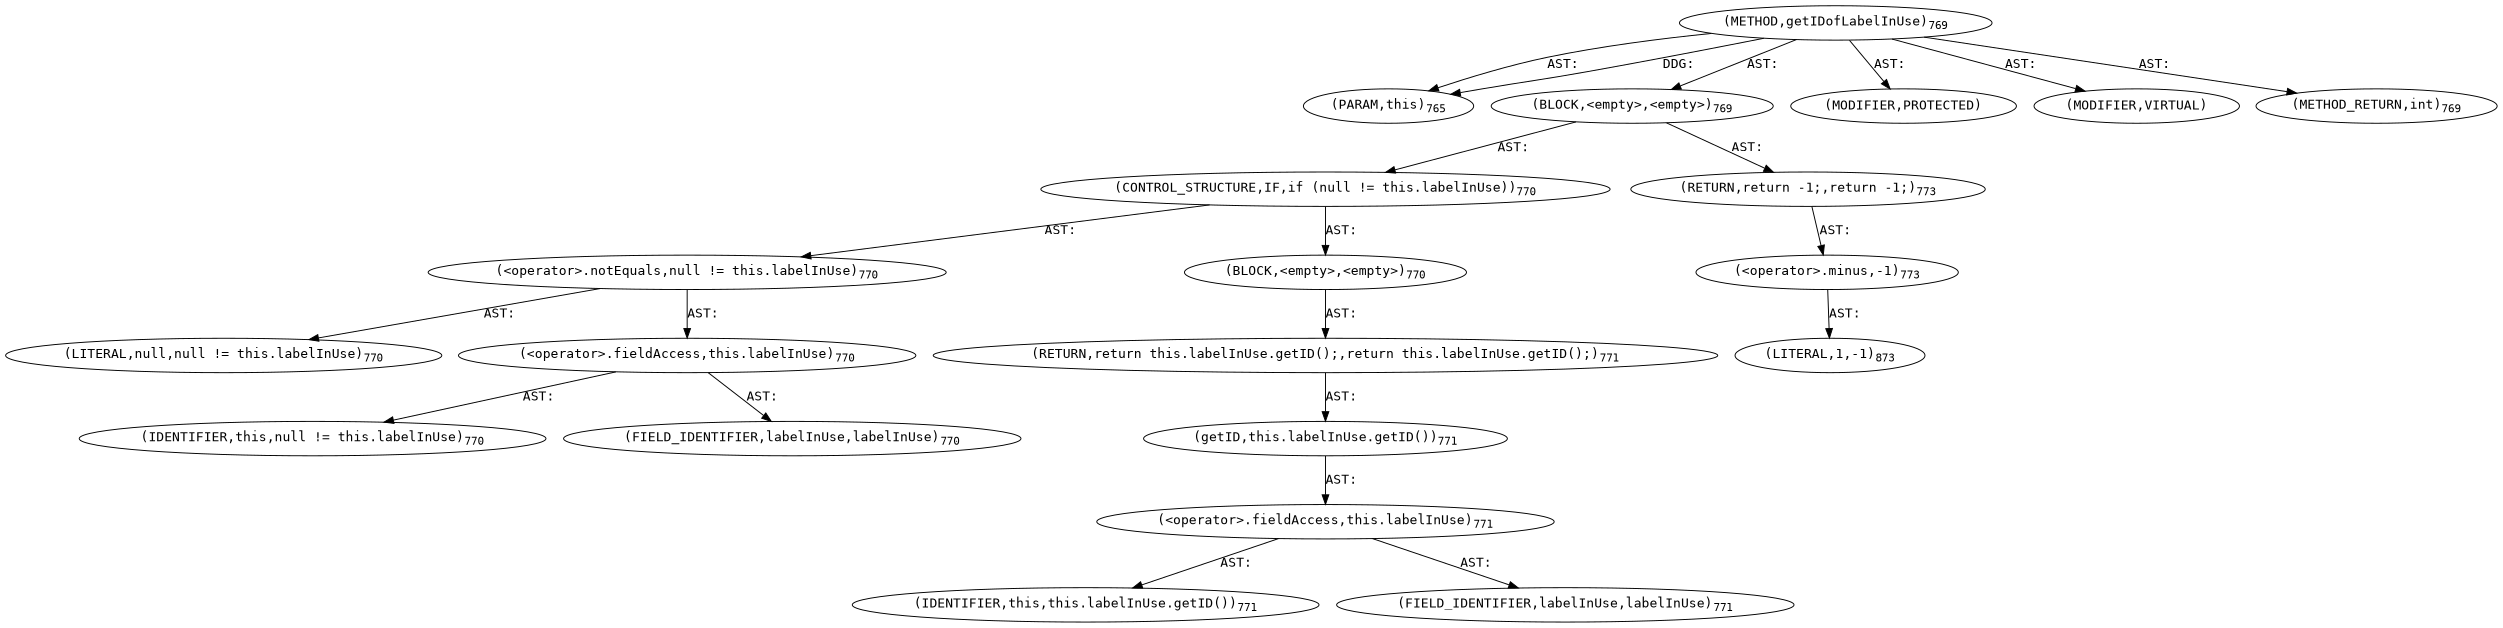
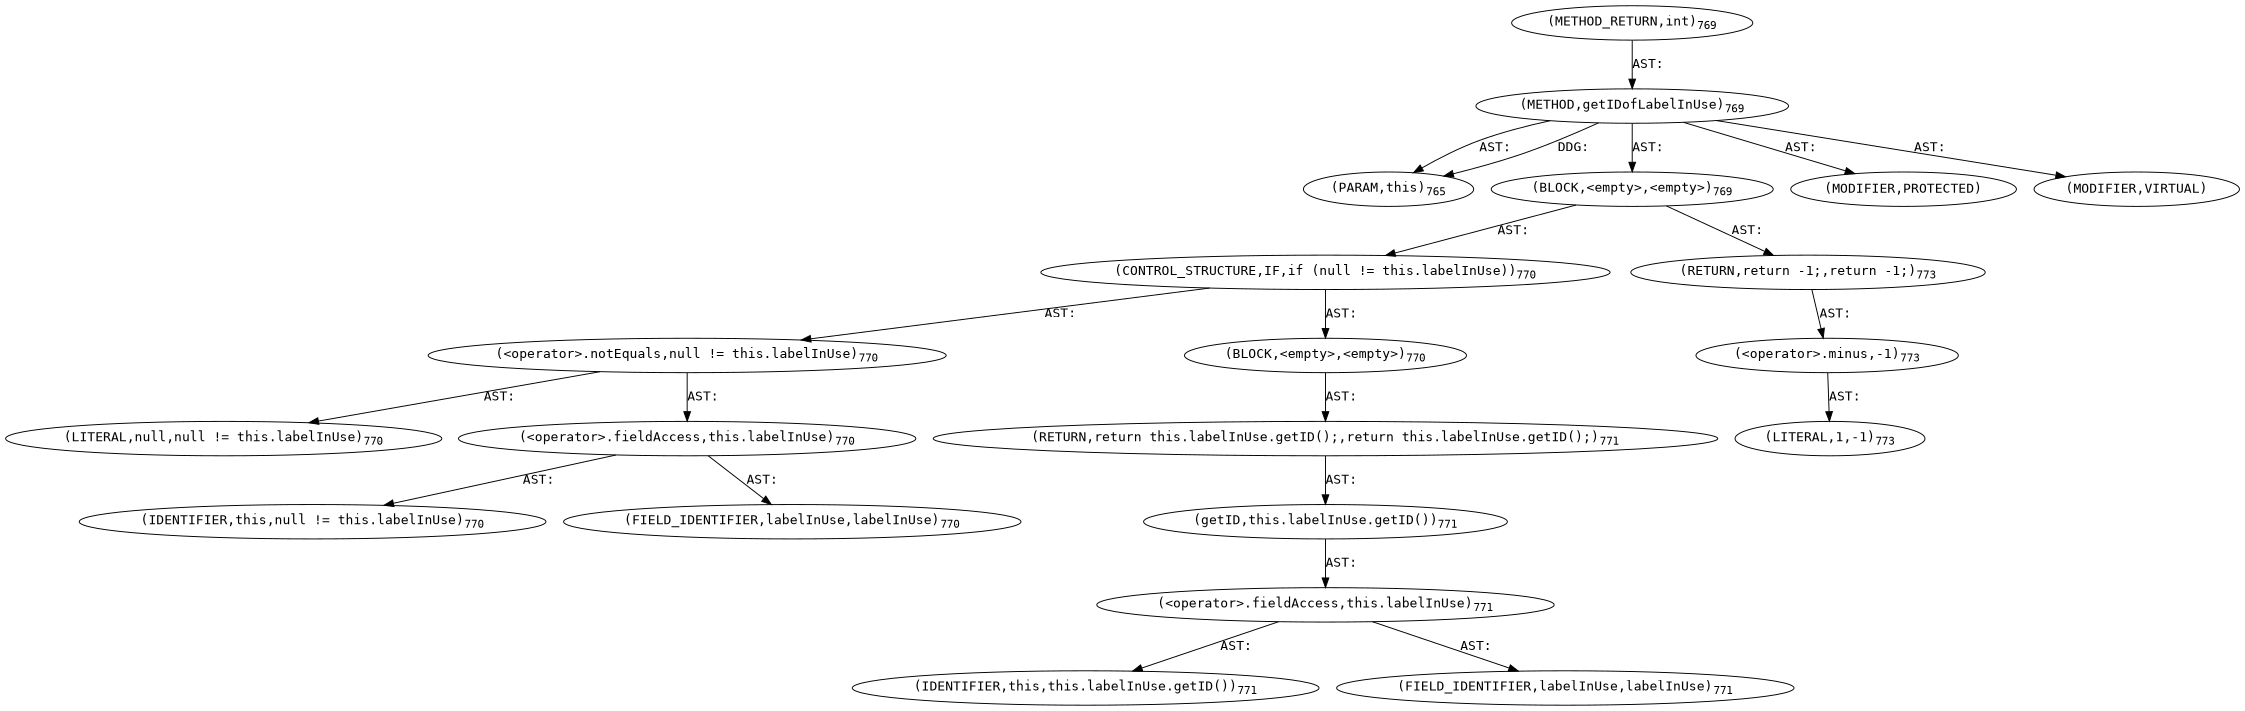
(2106, 64) -> (1632, 60)
(1885, 354) -> (1885, 437)
